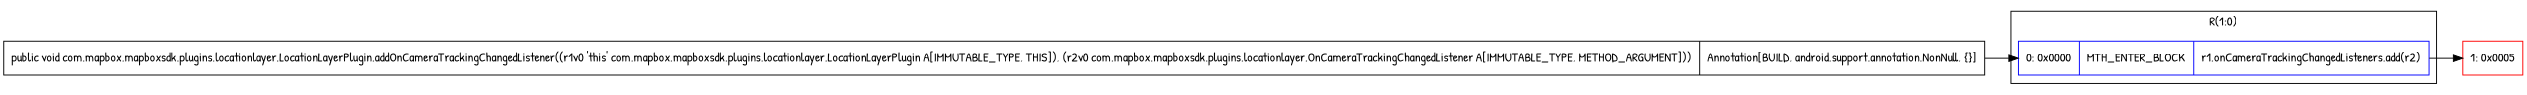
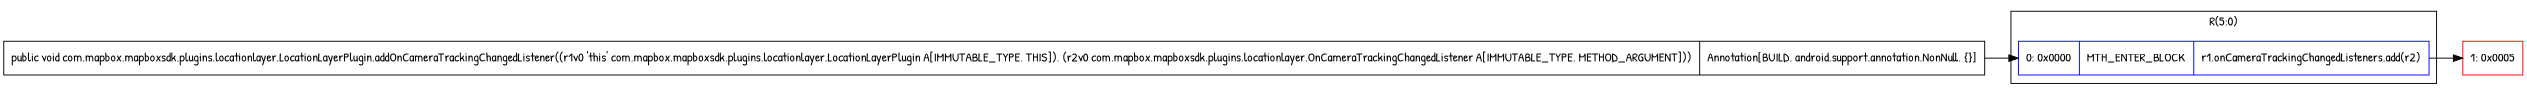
(2224, 22) -> (2224, 22)
